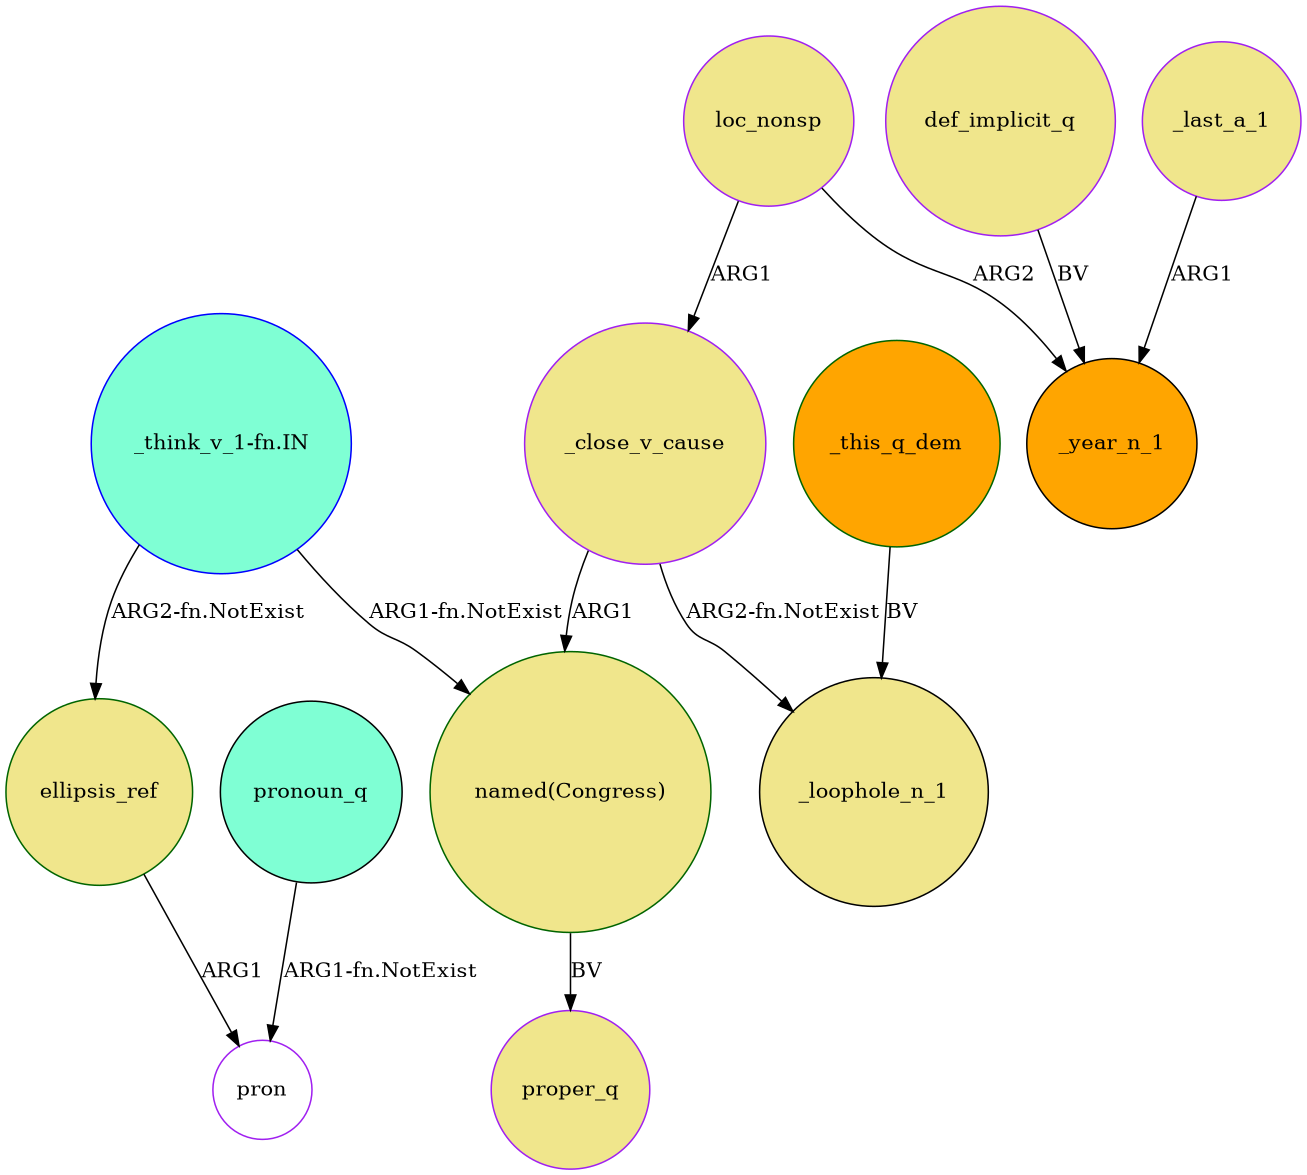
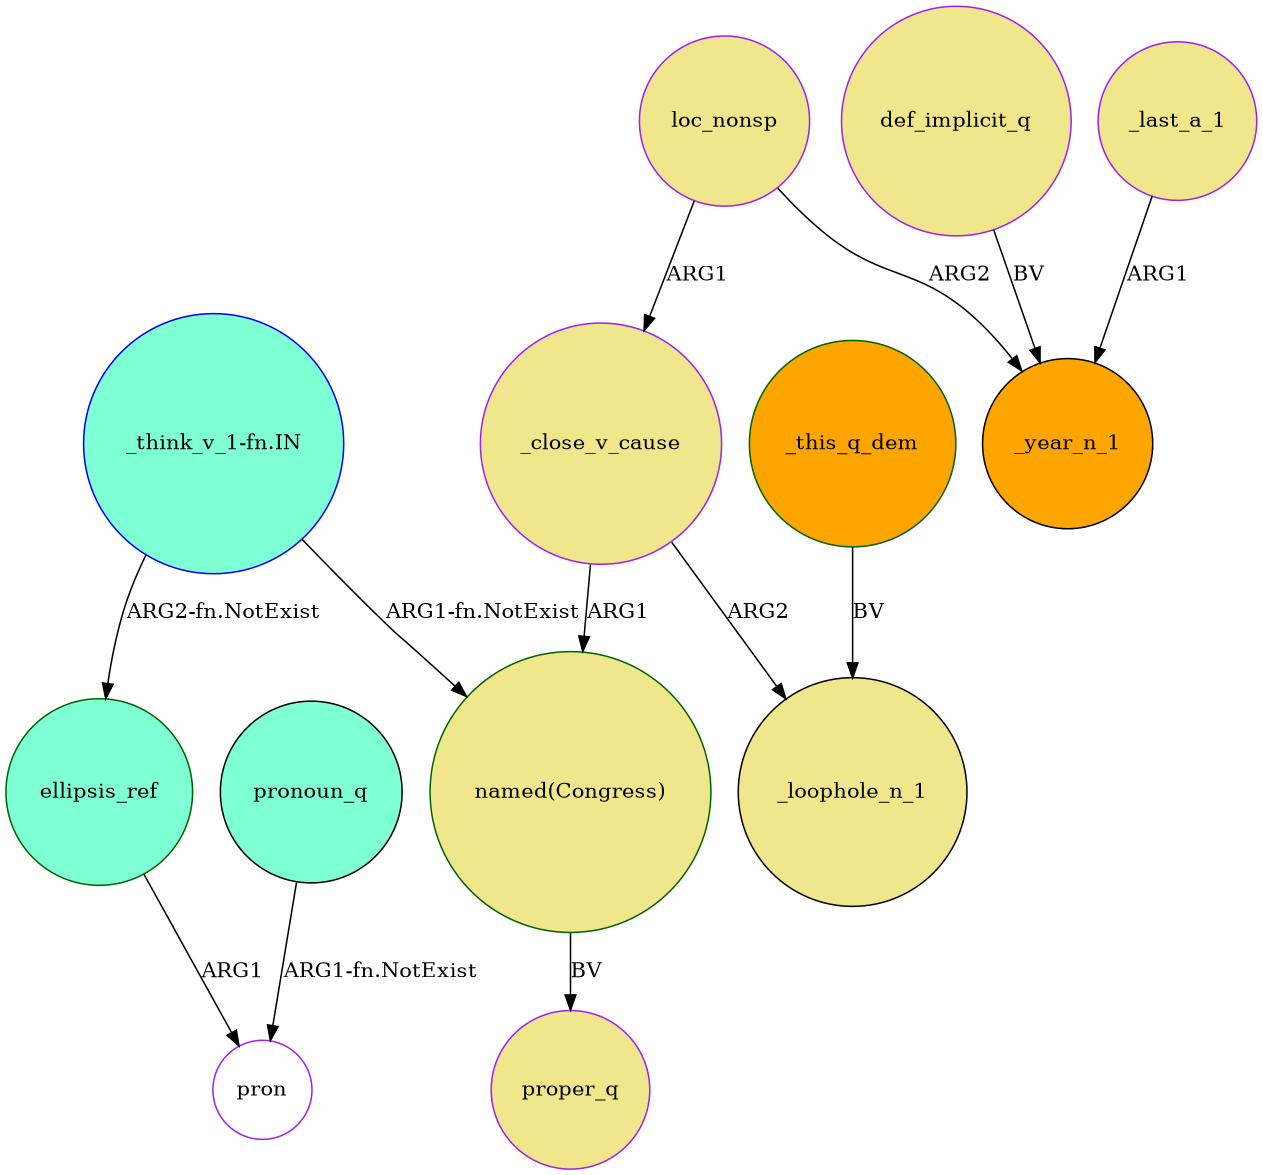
(783, 612) -> (759, 612)
(99, 792) -> (99, 792)
